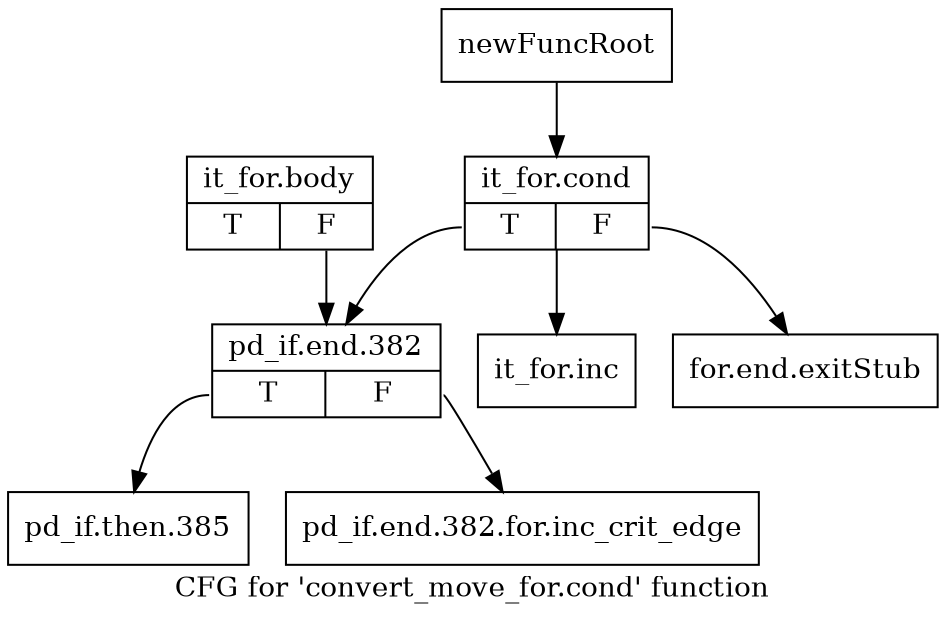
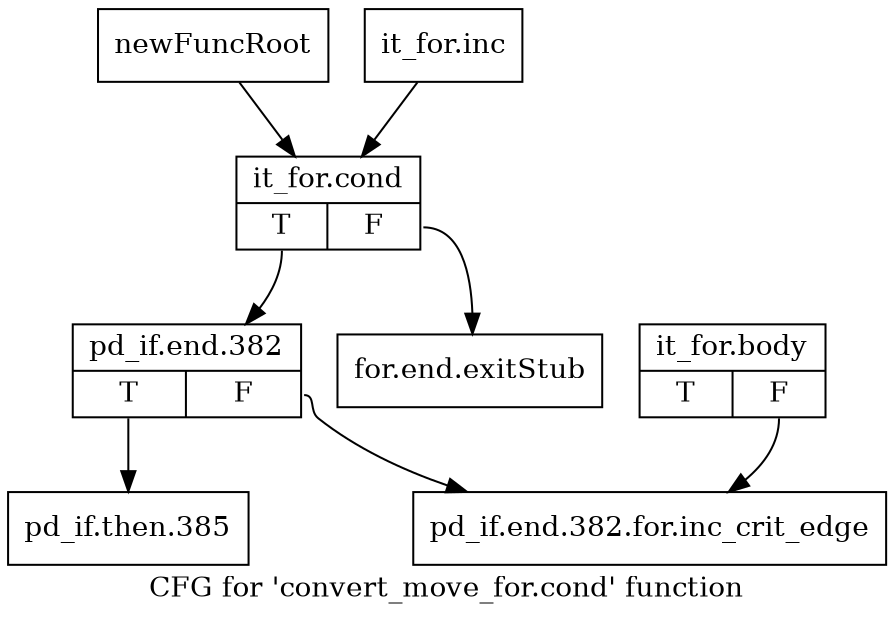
(326, 277) -> (769, 453)
(557, 282) -> (396, 111)
